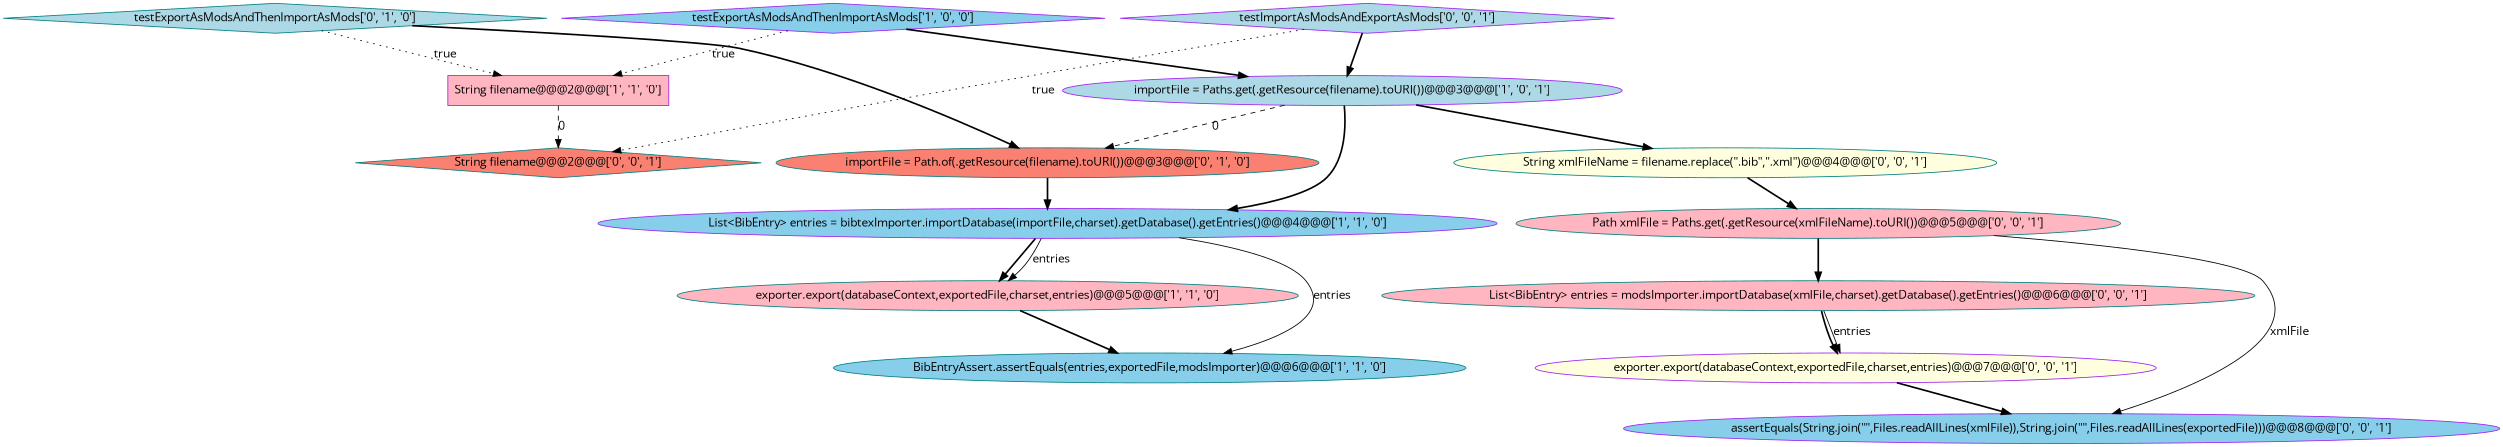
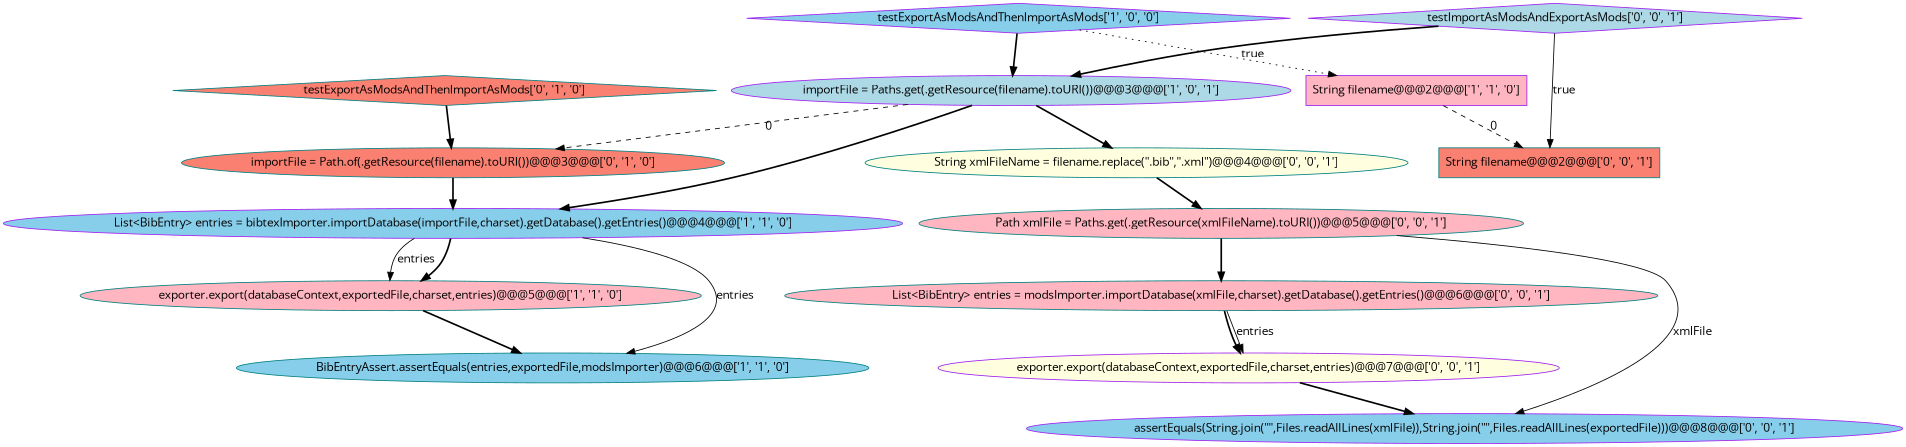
(275, 18) -> (445, 91)
(407, 52) -> none
(962, 88) -> (1552, 86)
(558, 163) -> (1549, 163)
